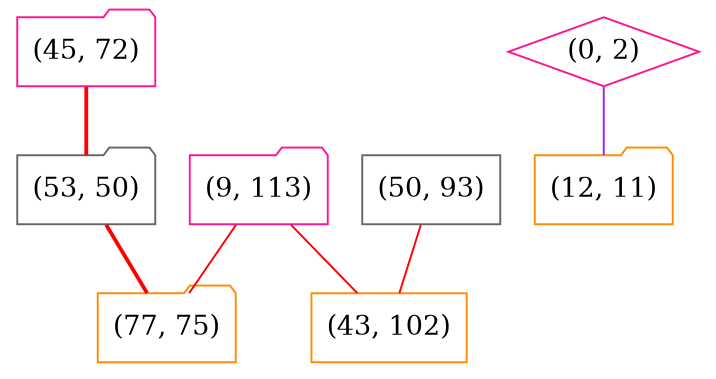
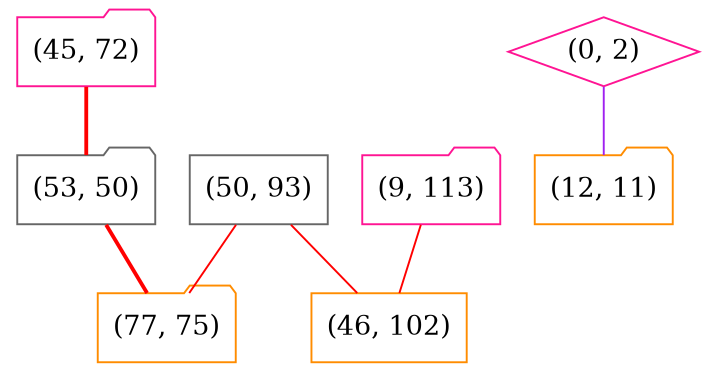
(213, 259) -> (213, 259)
(389, 328) -> (389, 328)
